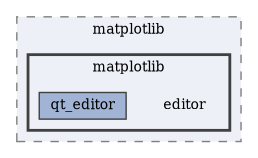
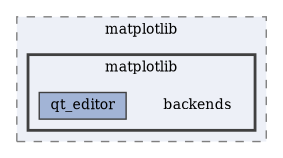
(185, 106) -> (198, 106)
